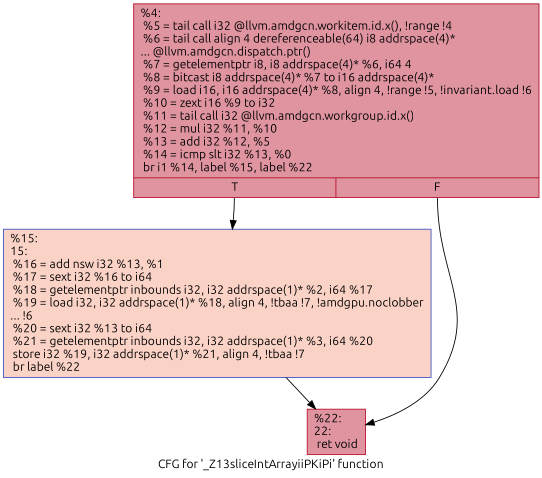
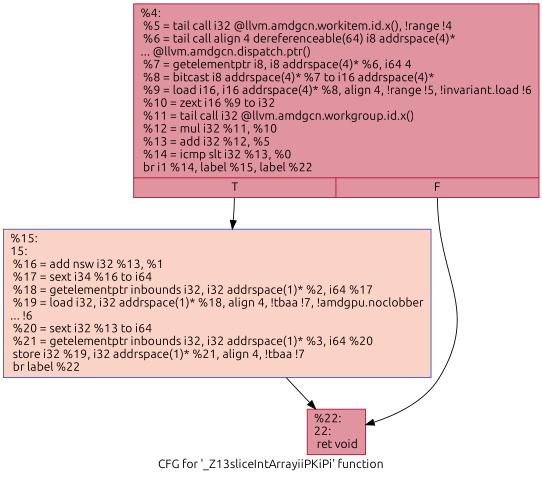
(81, 277) -> (81, 277)
